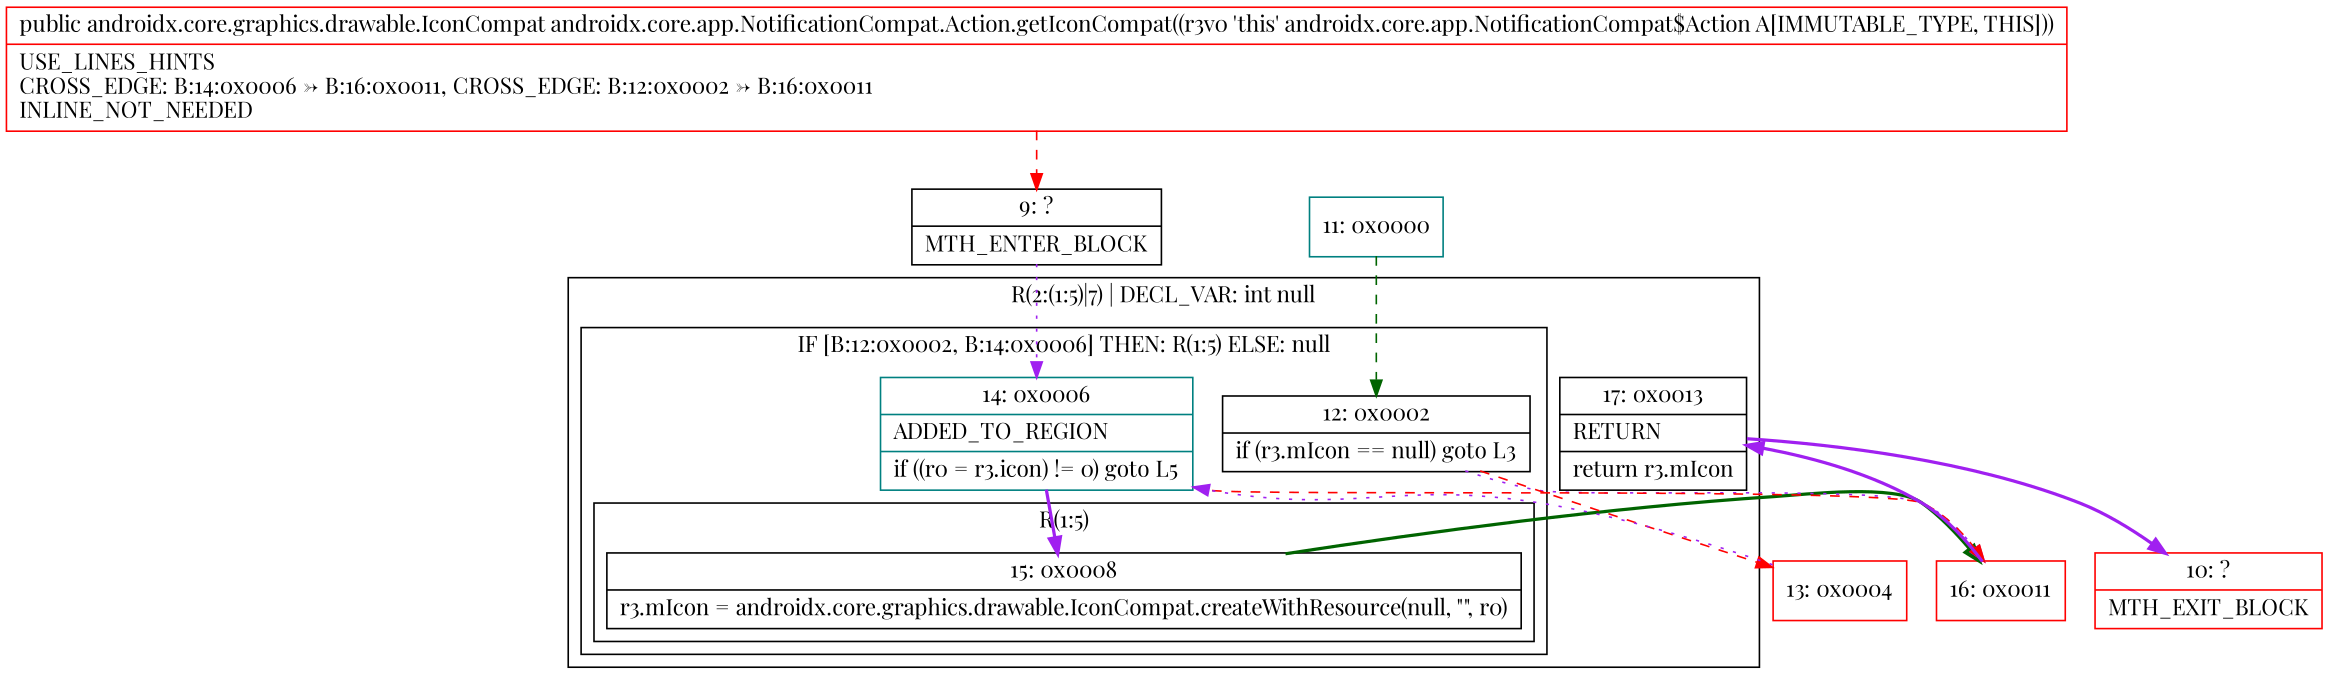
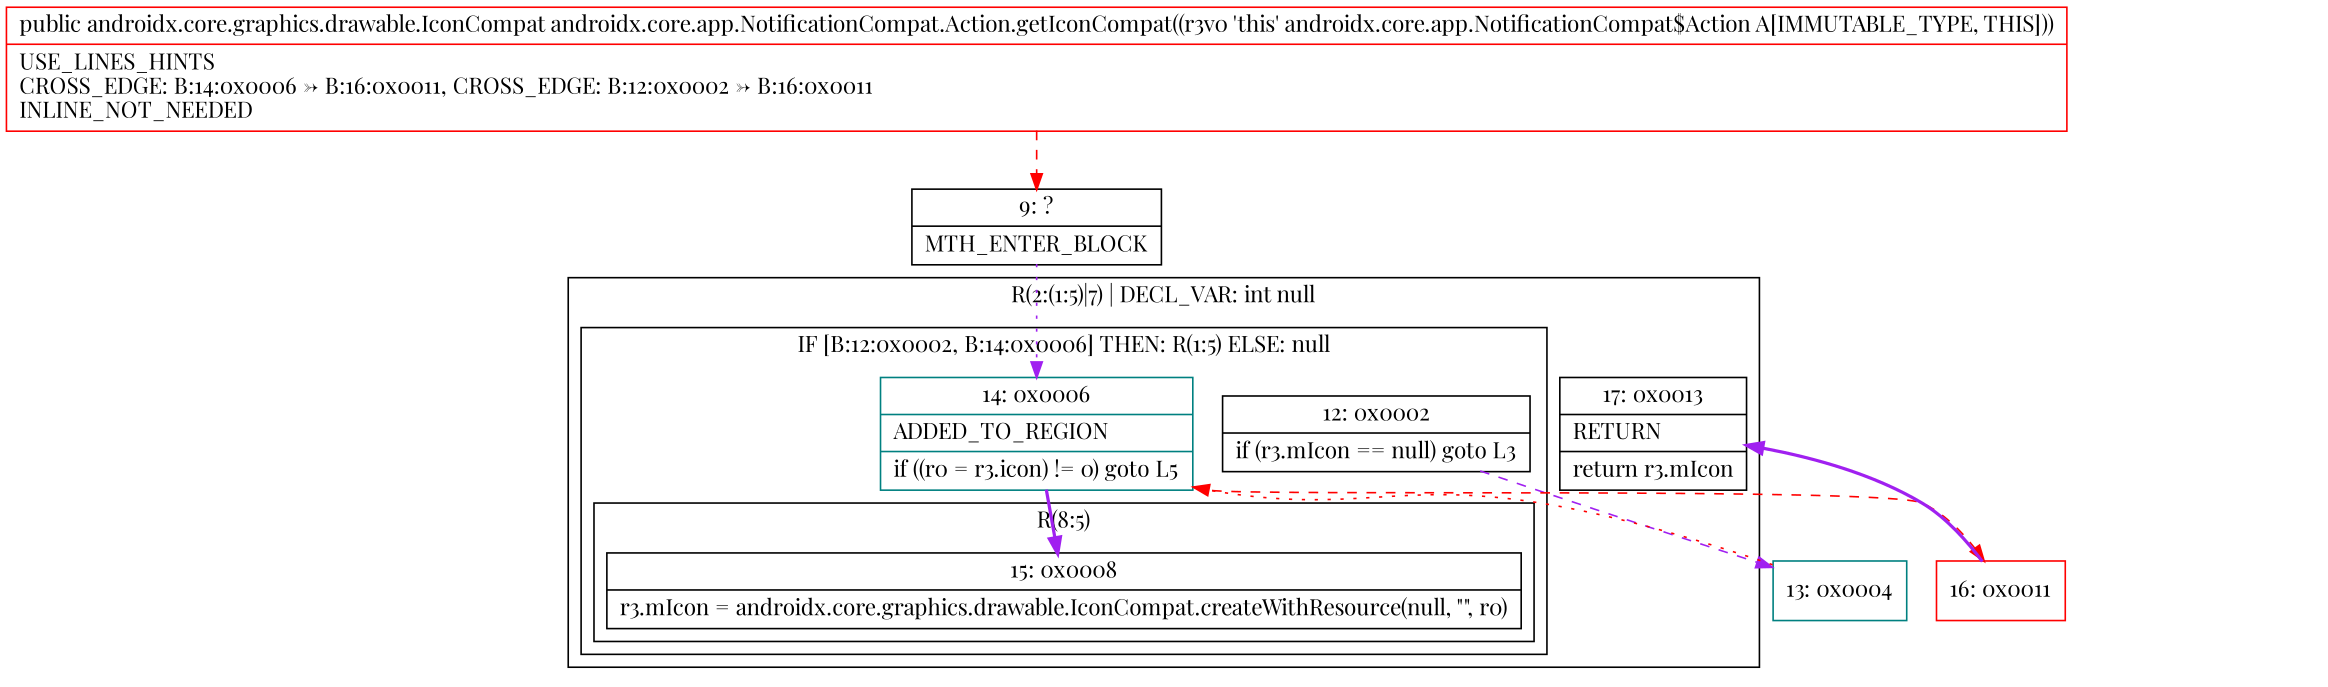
(1376, 227) -> none
(1728, 493) -> none
(1494, 497) -> (1494, 497)
(1636, 508) -> none
(1618, 517) -> (1618, 517)
(1064, 522) -> (1064, 522)
(1840, 591) -> (1840, 591)
(2209, 591) -> none
